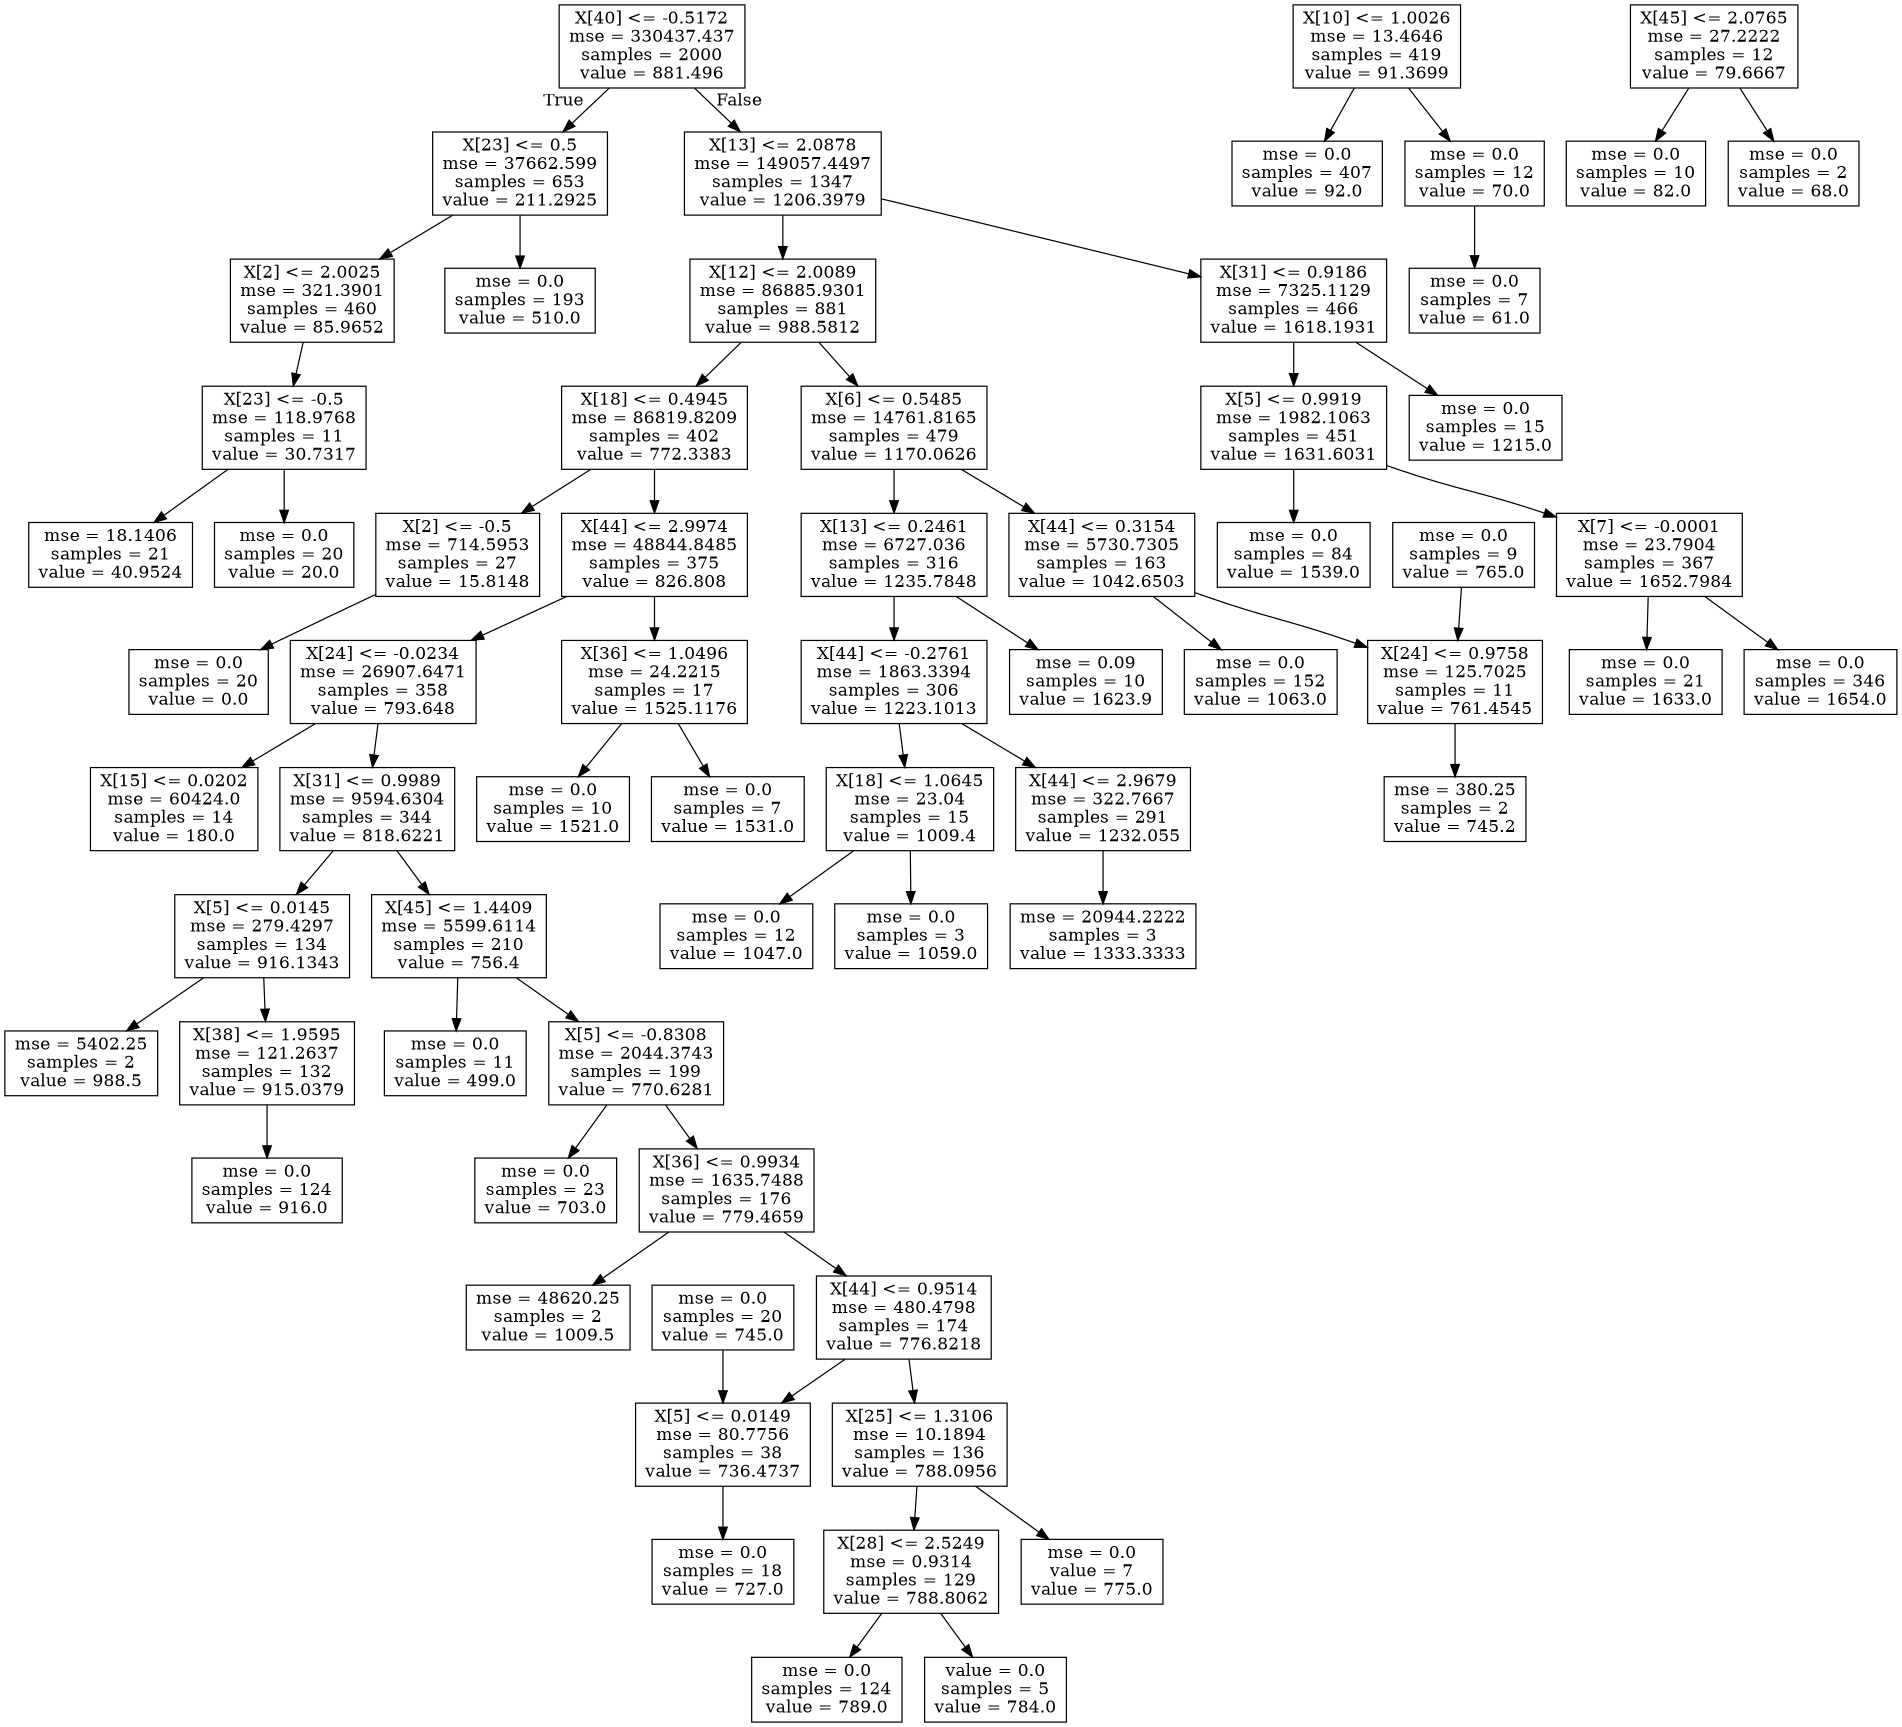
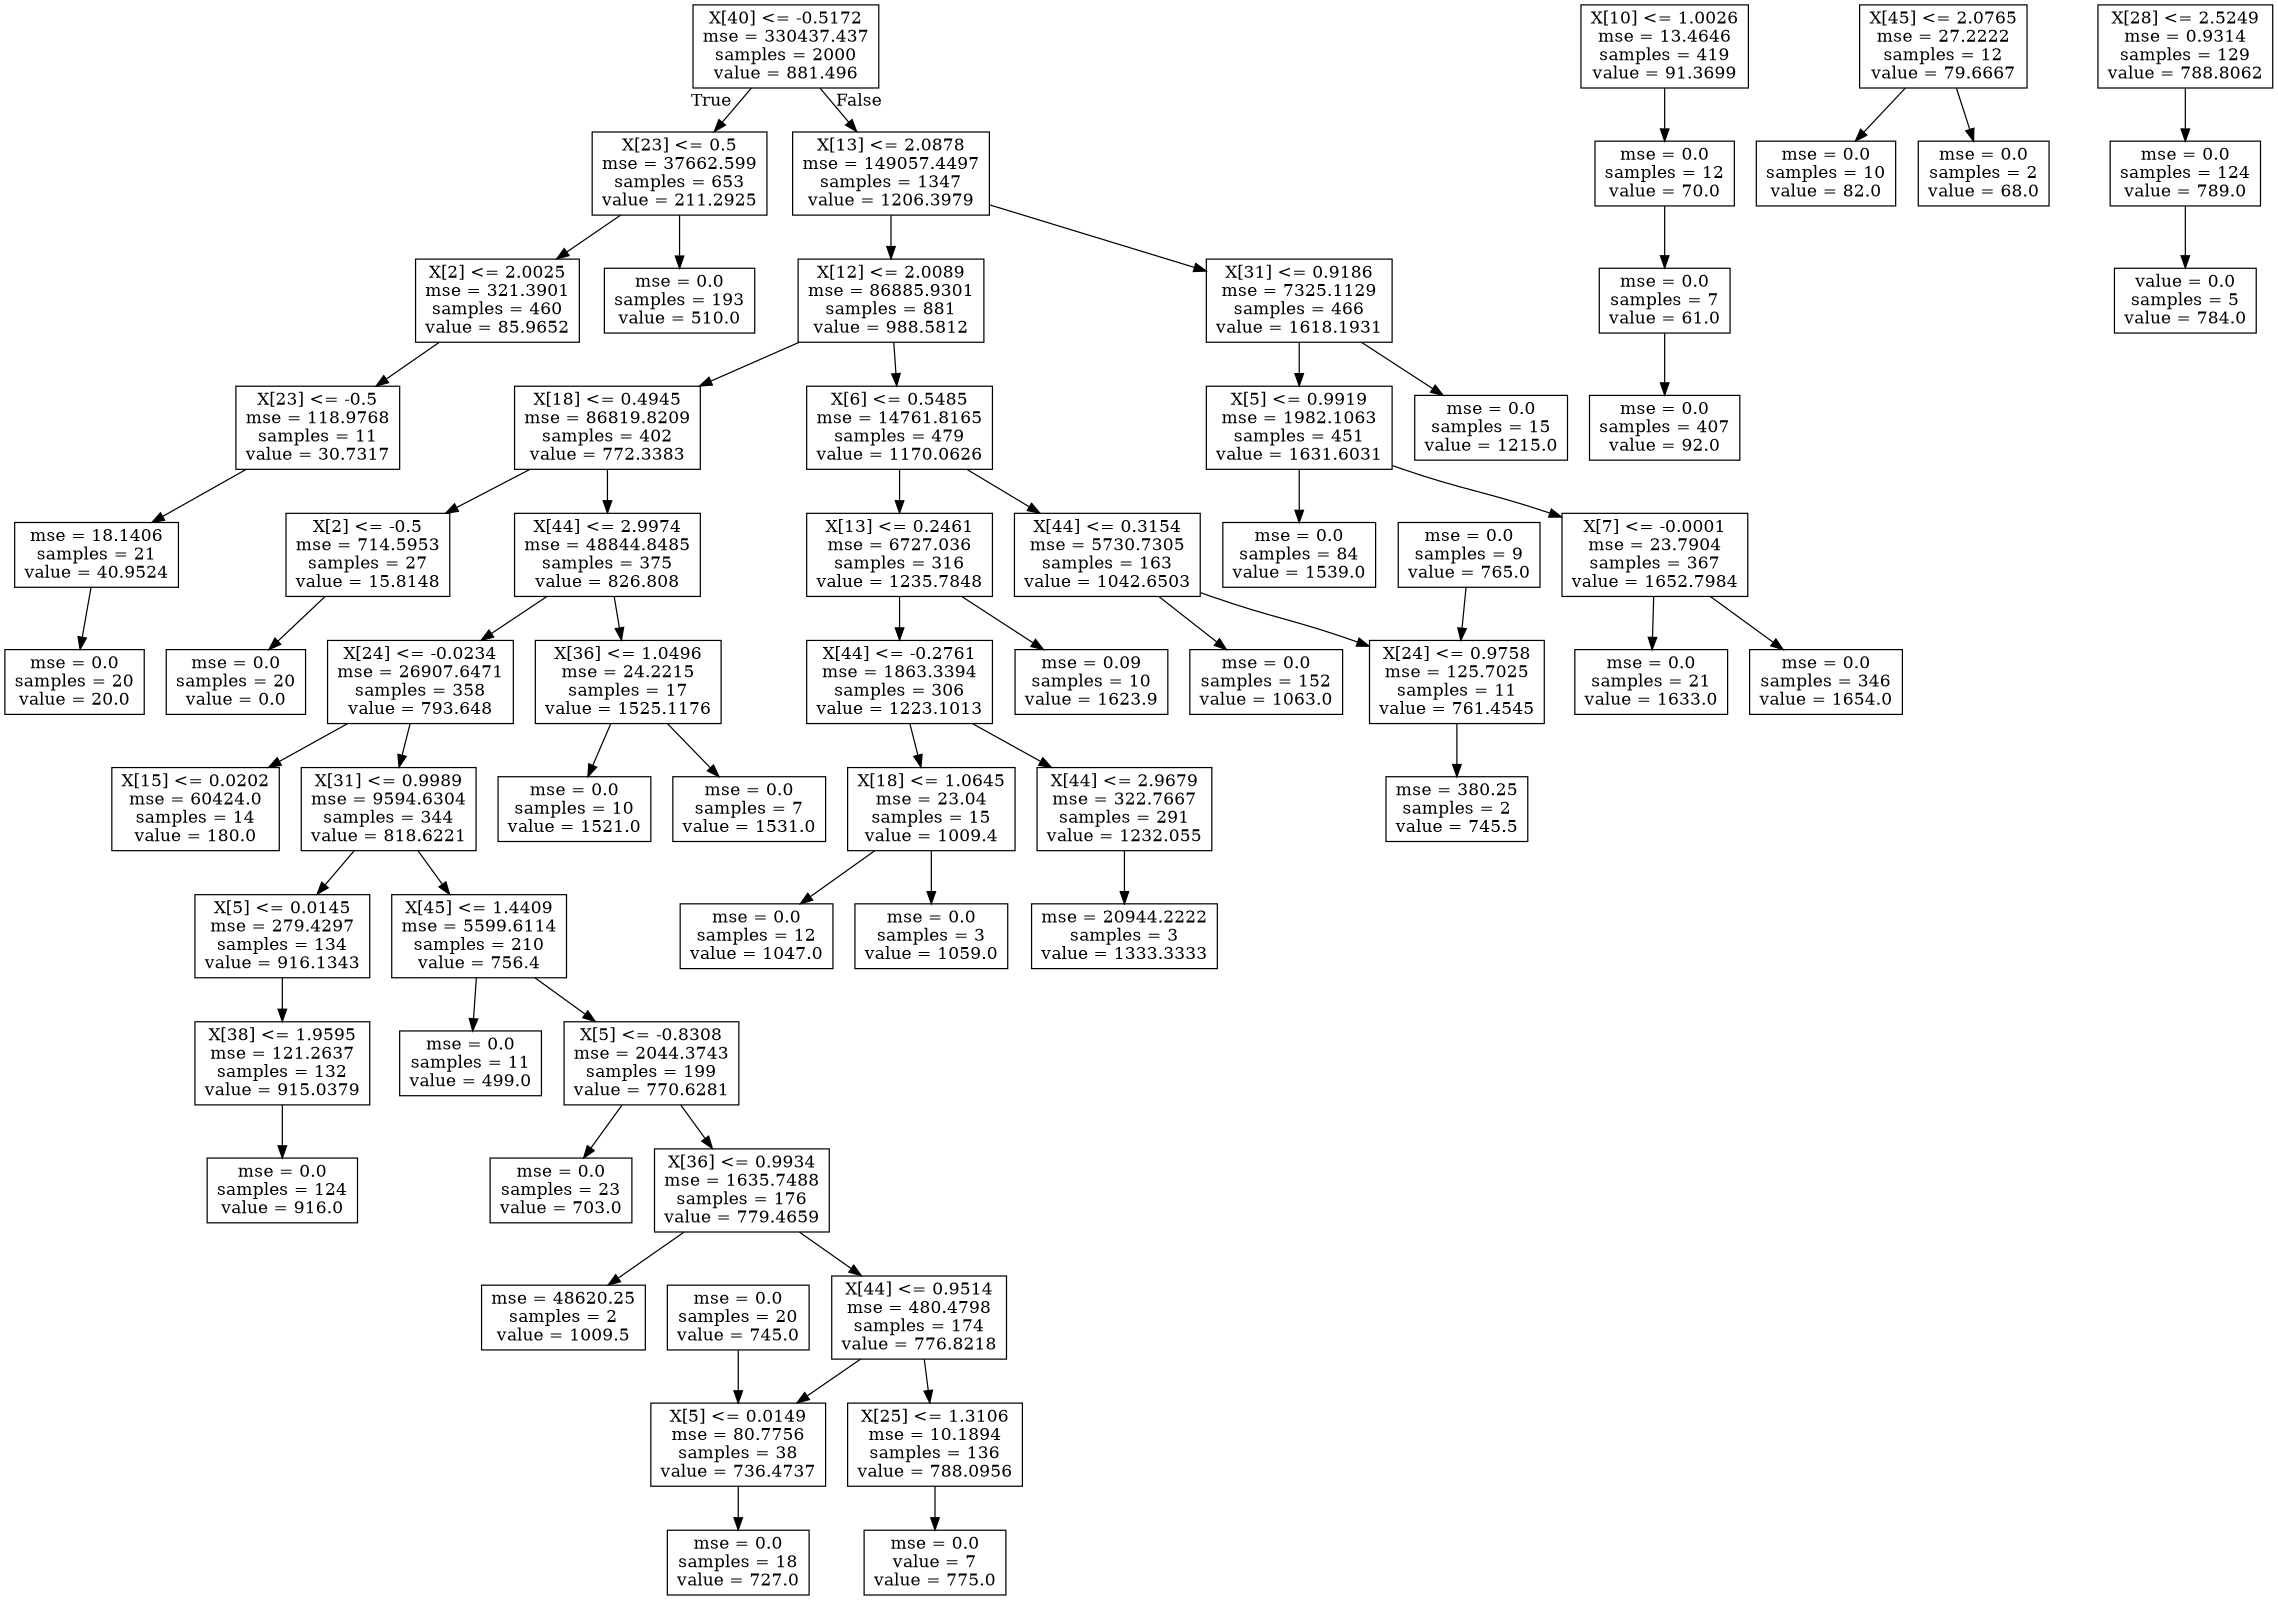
(1342, 109) -> (1665, 358)
(284, 490) -> (87, 612)
(1455, 809) -> (1457, 809)
(81, 1063) -> none
(916, 1502) -> none
(953, 1630) -> (2185, 231)
